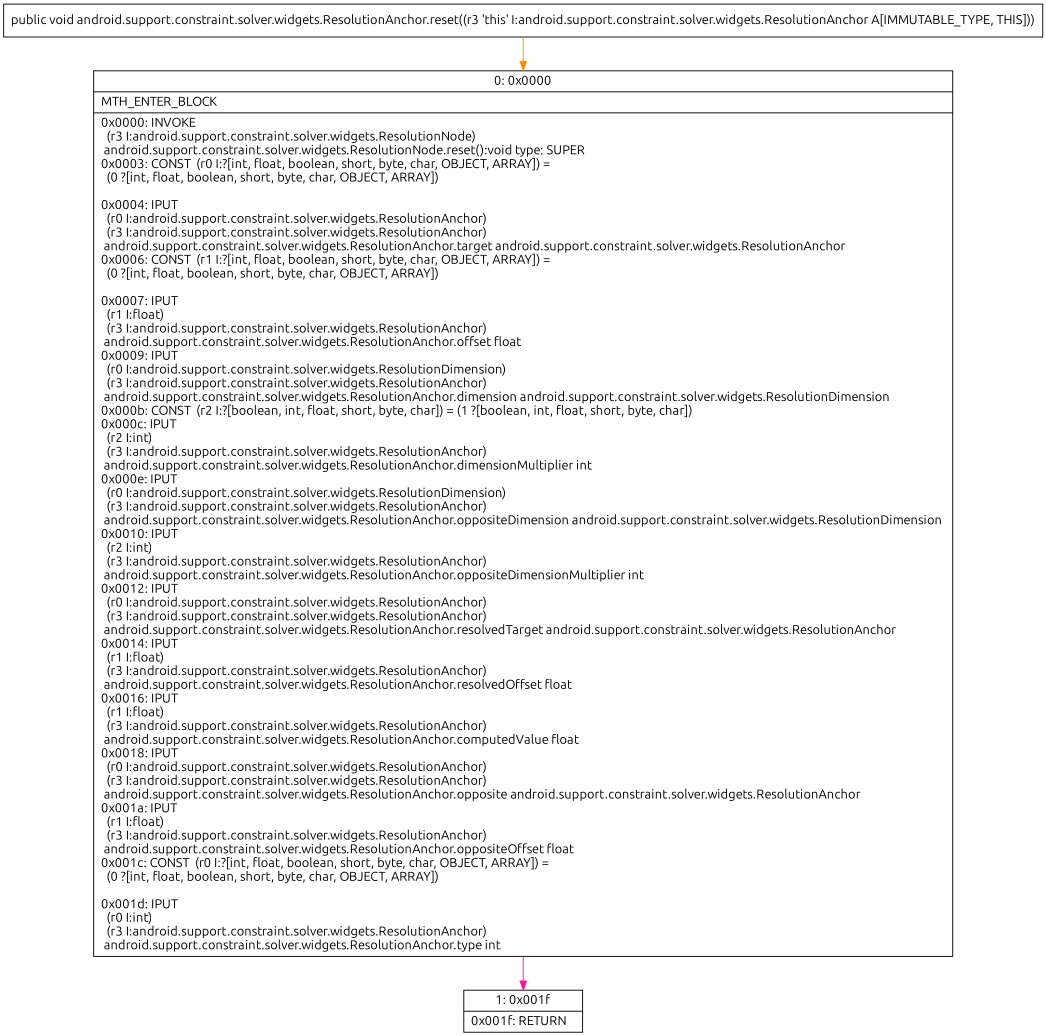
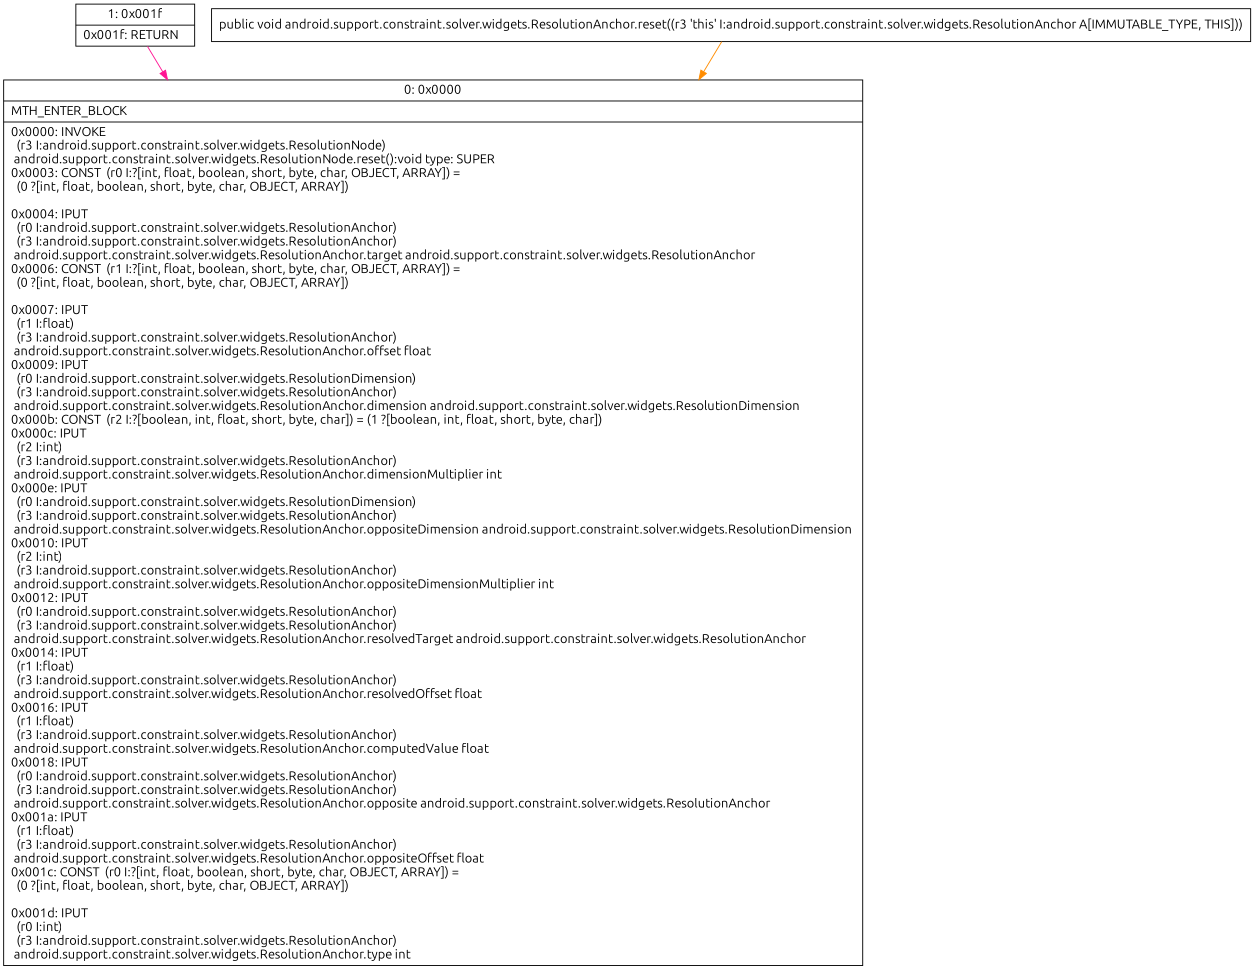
(523, 969) -> (155, 59)
